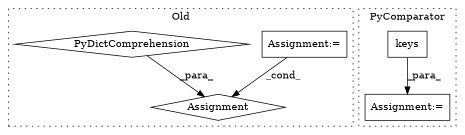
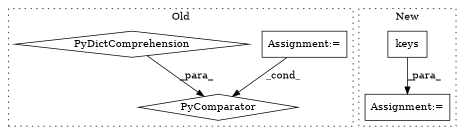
(407, 17) -> (407, 17)
(218, 107) -> (218, 107)
